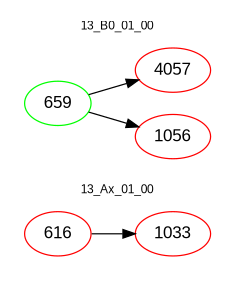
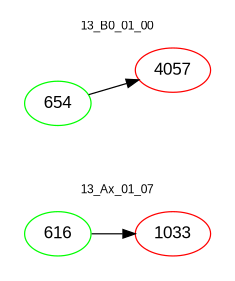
(58, 103) -> (58, 103)
(173, 137) -> none
(118, 190) -> (118, 190)
(58, 234) -> (58, 234)
